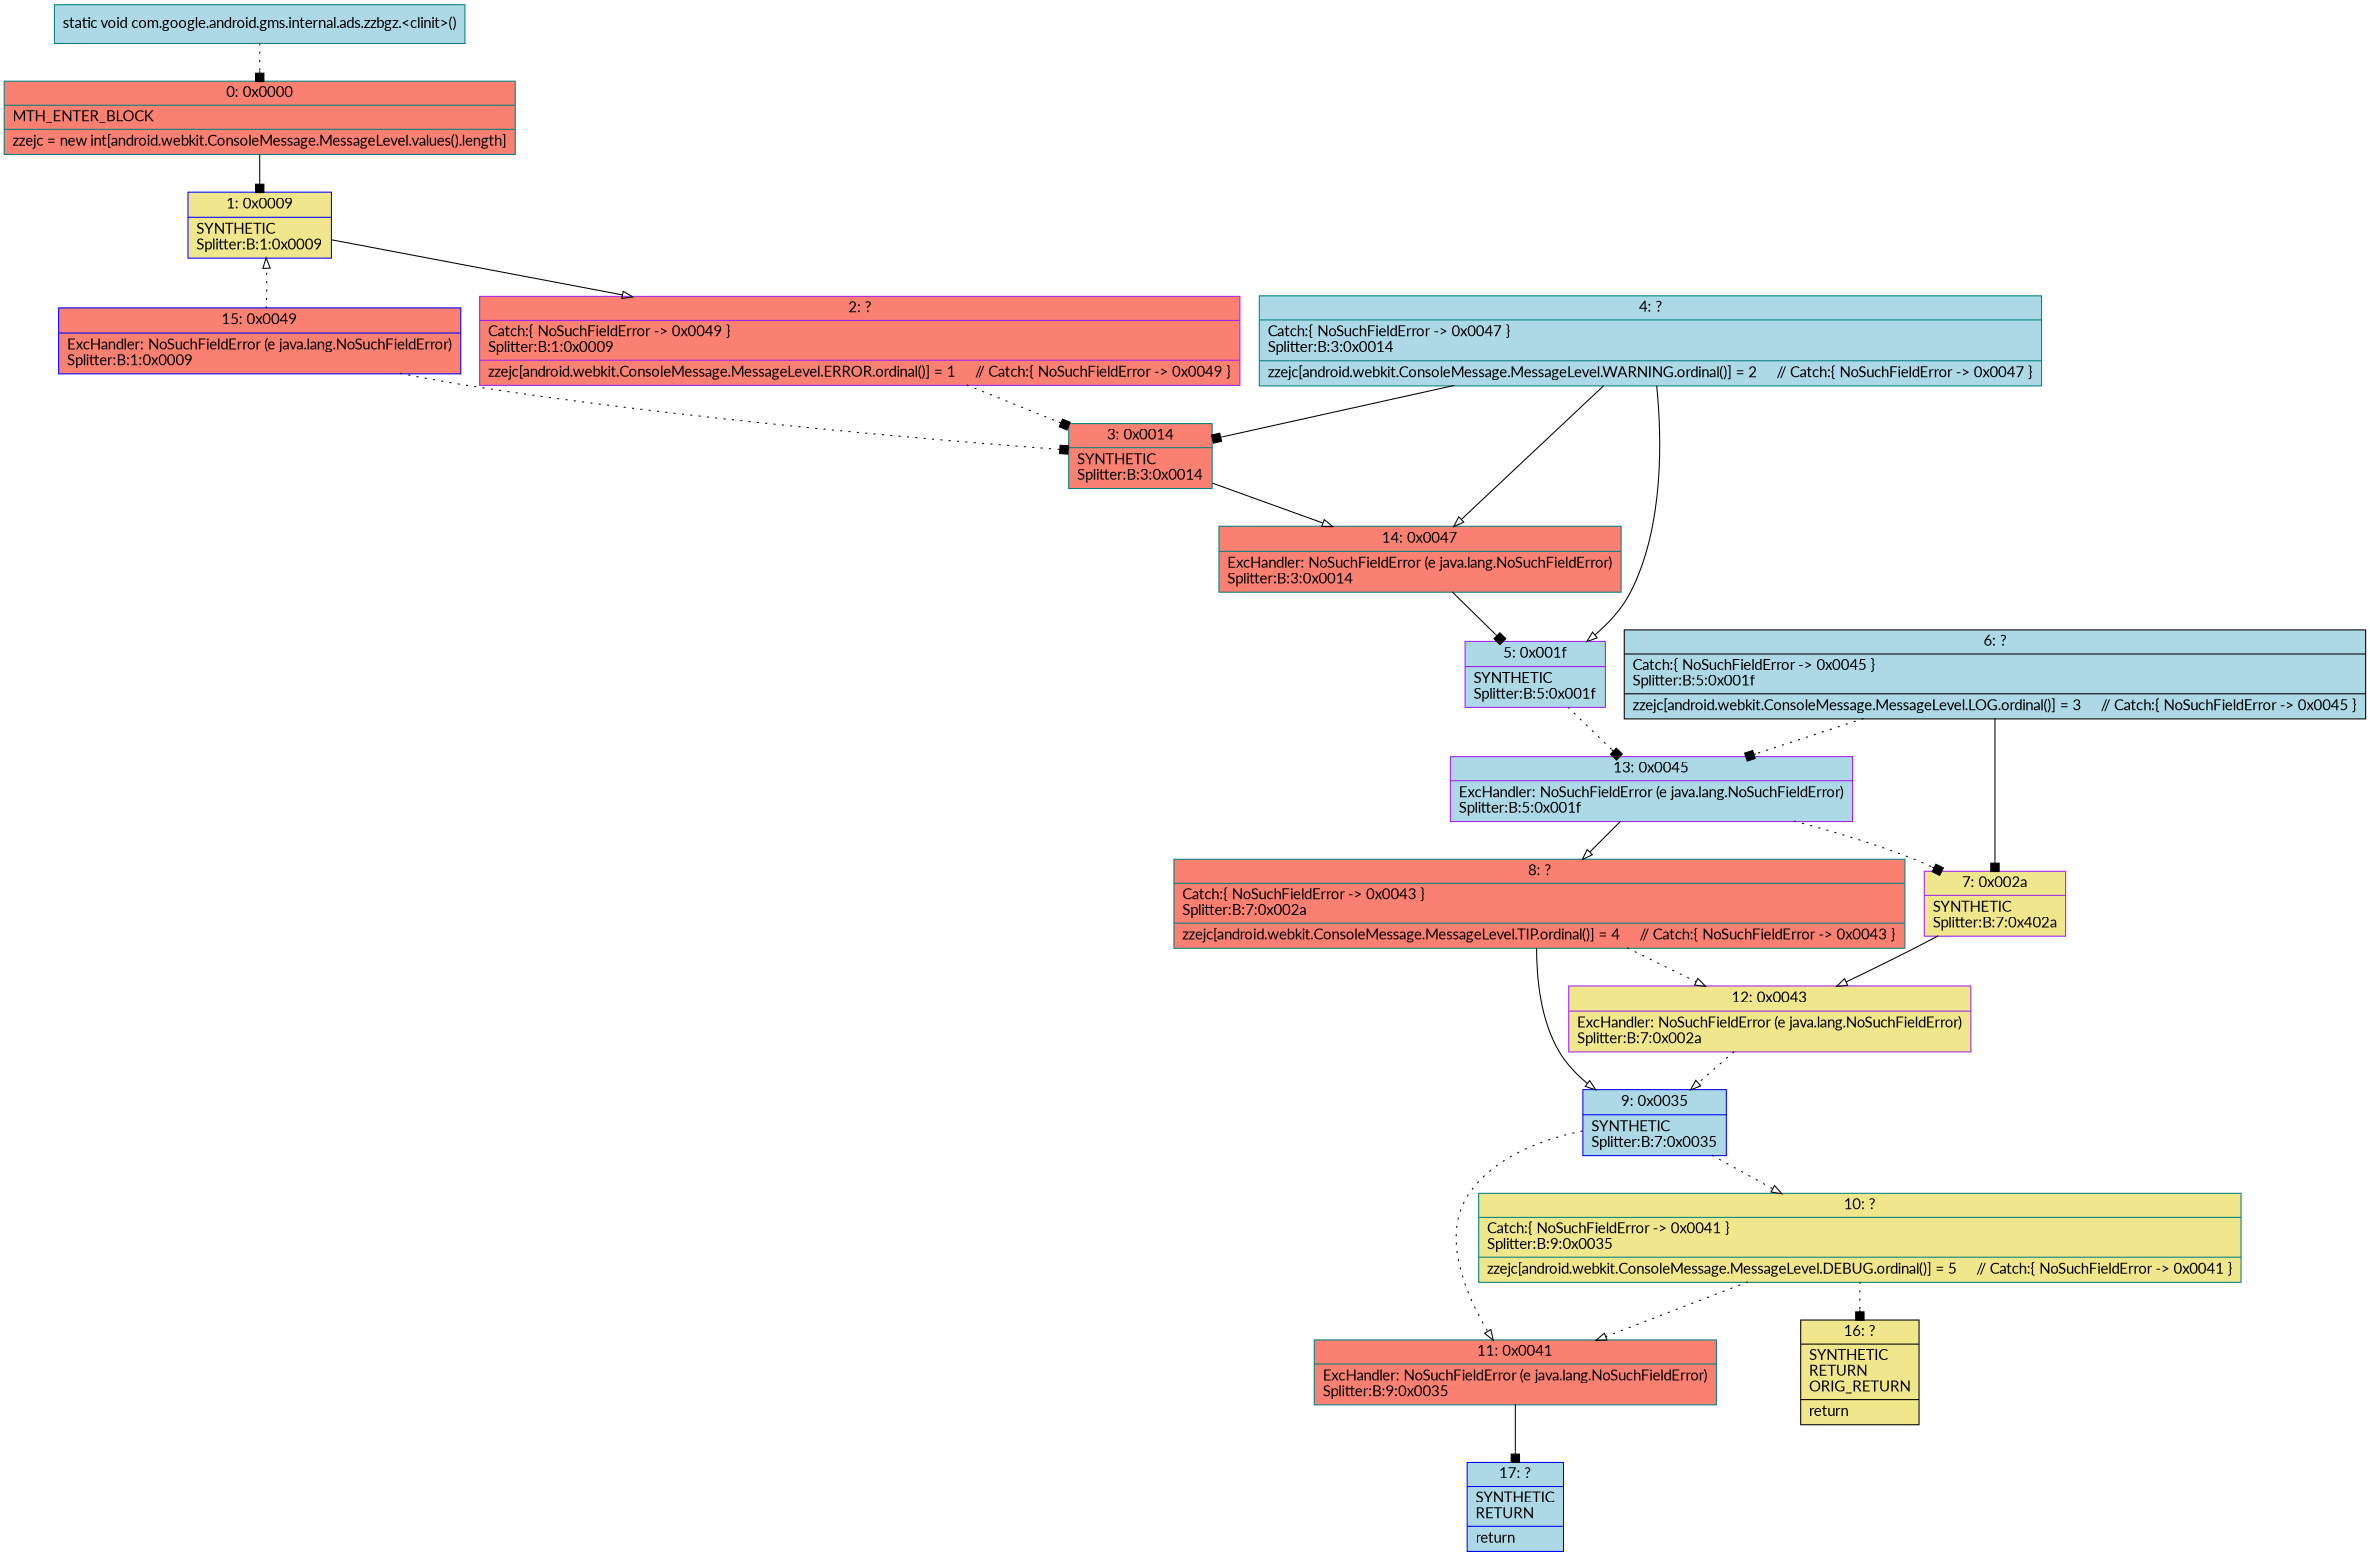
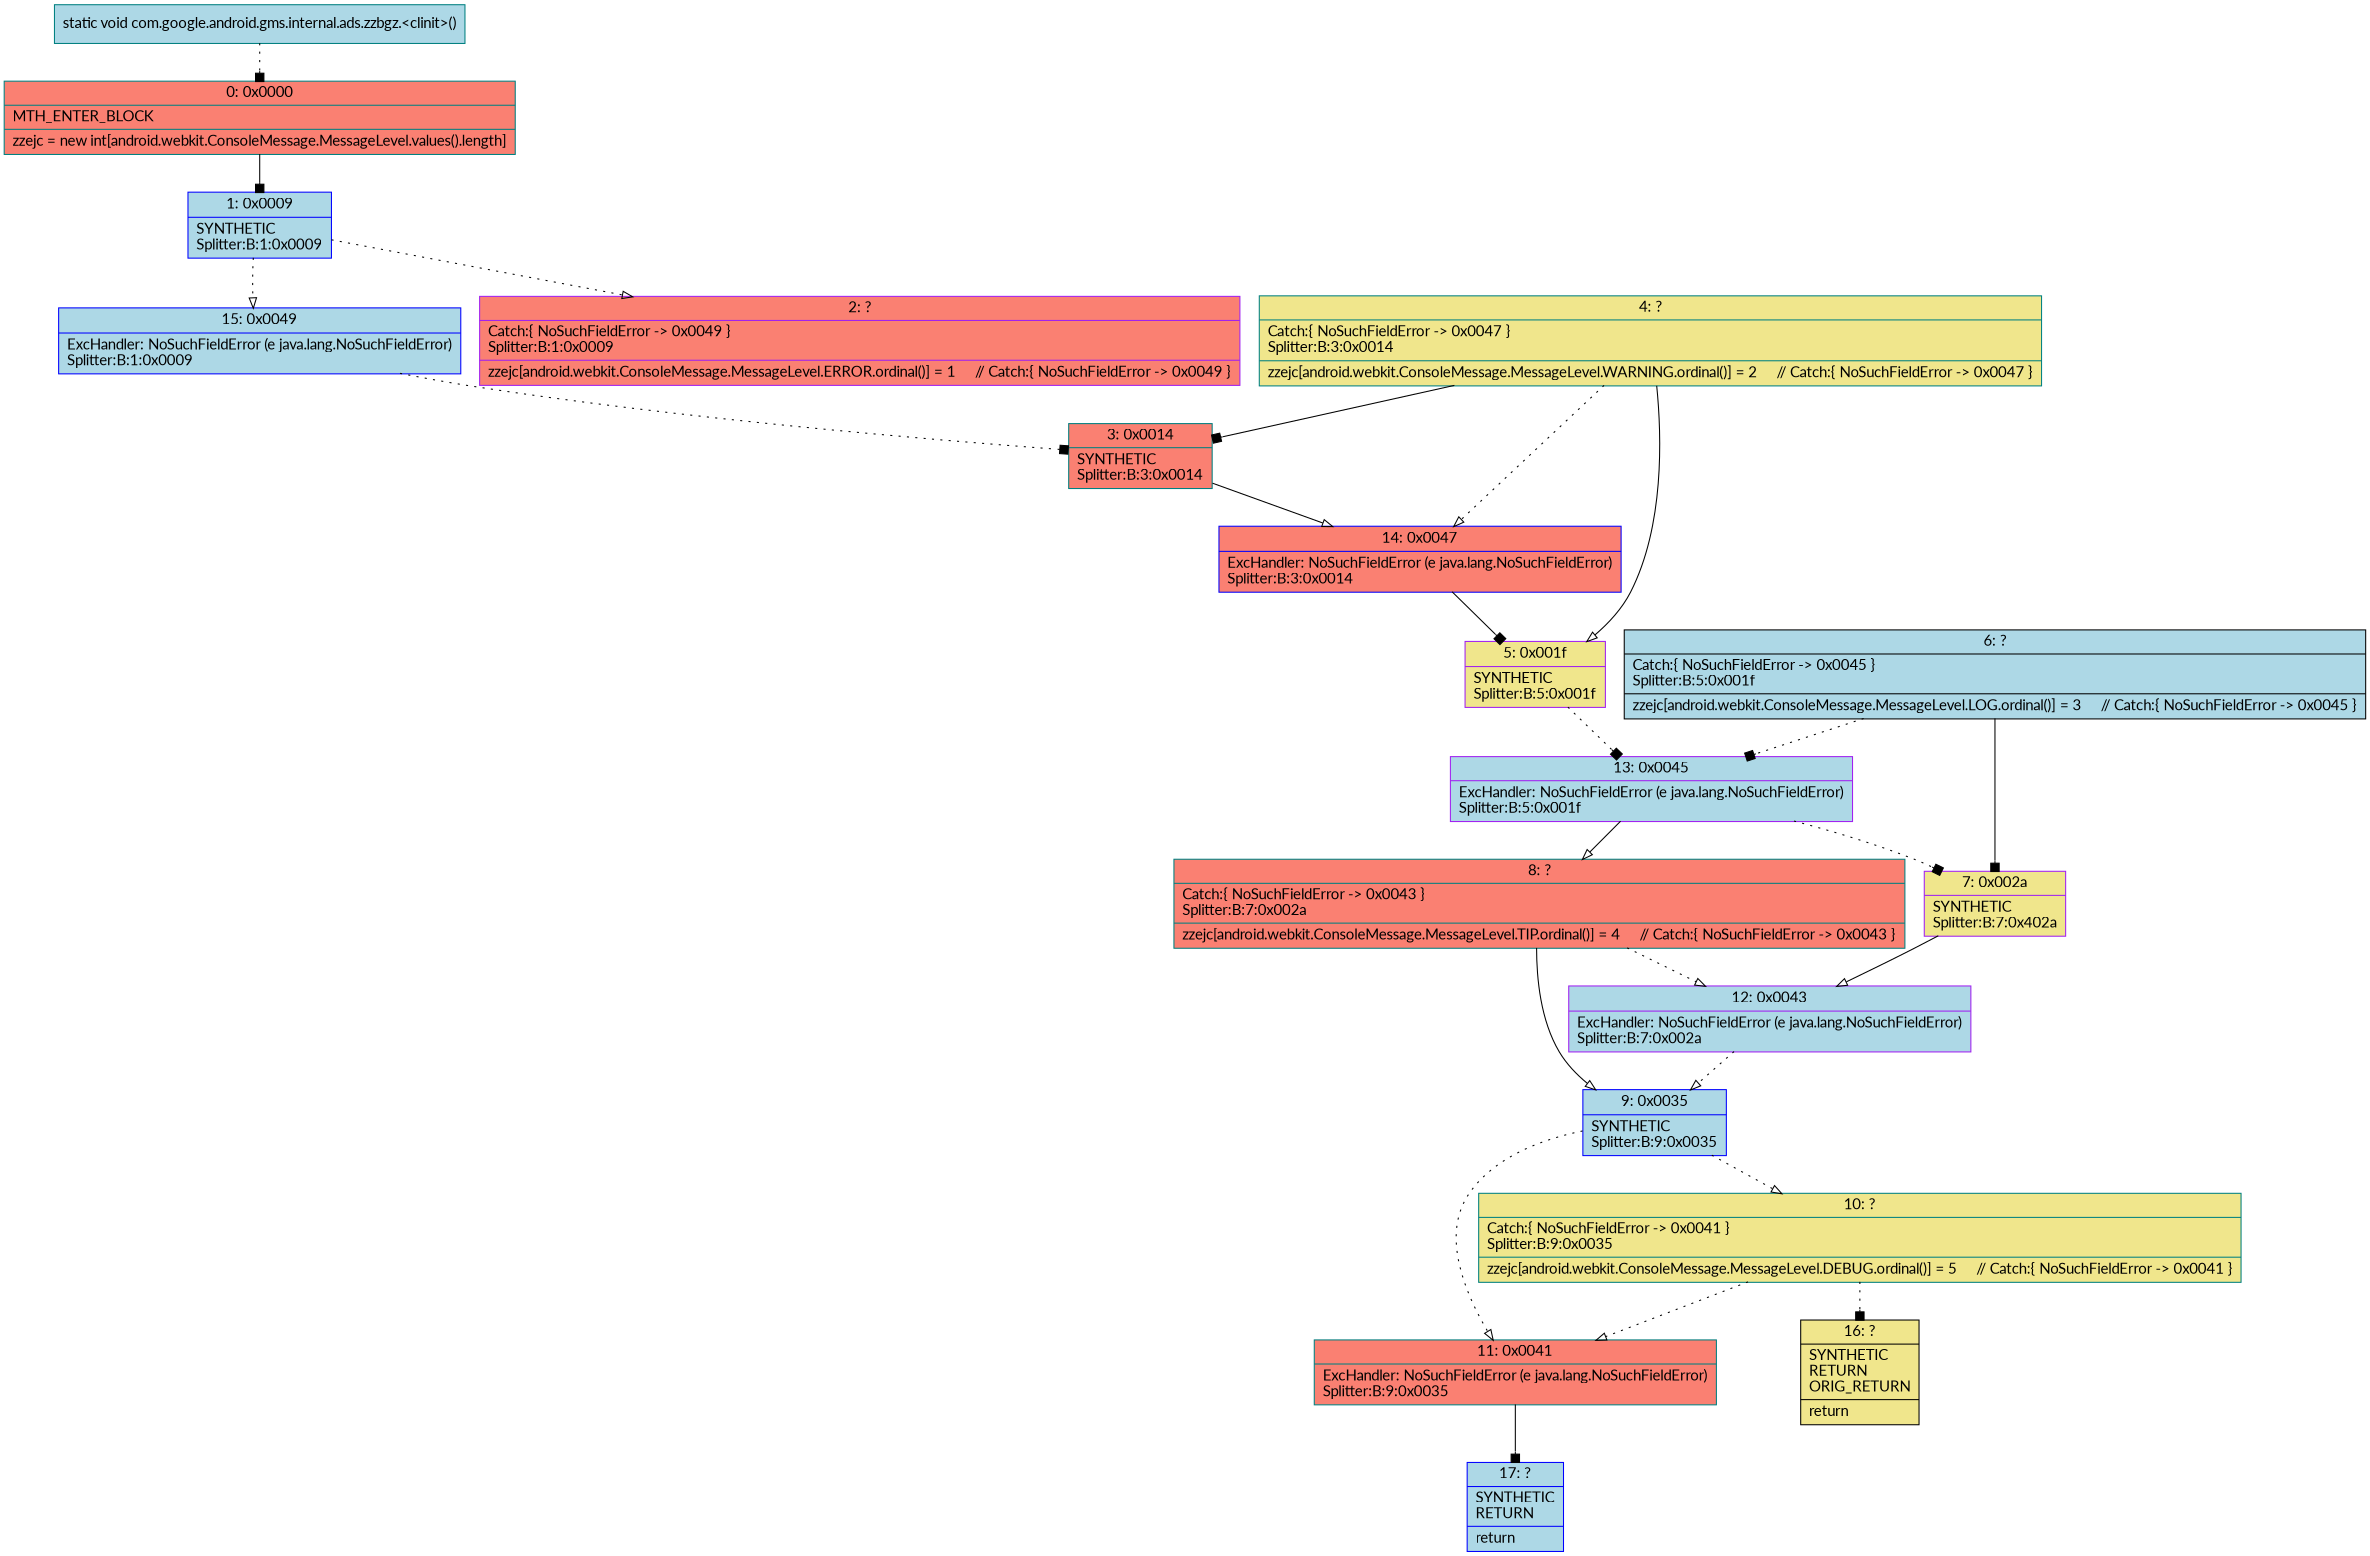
(260, 225) -> (260, 225)
(477, 267) -> (477, 267)
(267, 288) -> (253, 278)
(260, 341) -> (260, 341)
(1650, 341) -> (1650, 341)
(1013, 404) -> none
(1533, 452) -> (1533, 452)
(1420, 559) -> (1420, 559)
(1535, 674) -> (1535, 674)
(1770, 1019) -> (1770, 1019)
(1655, 1143) -> (1655, 1143)
